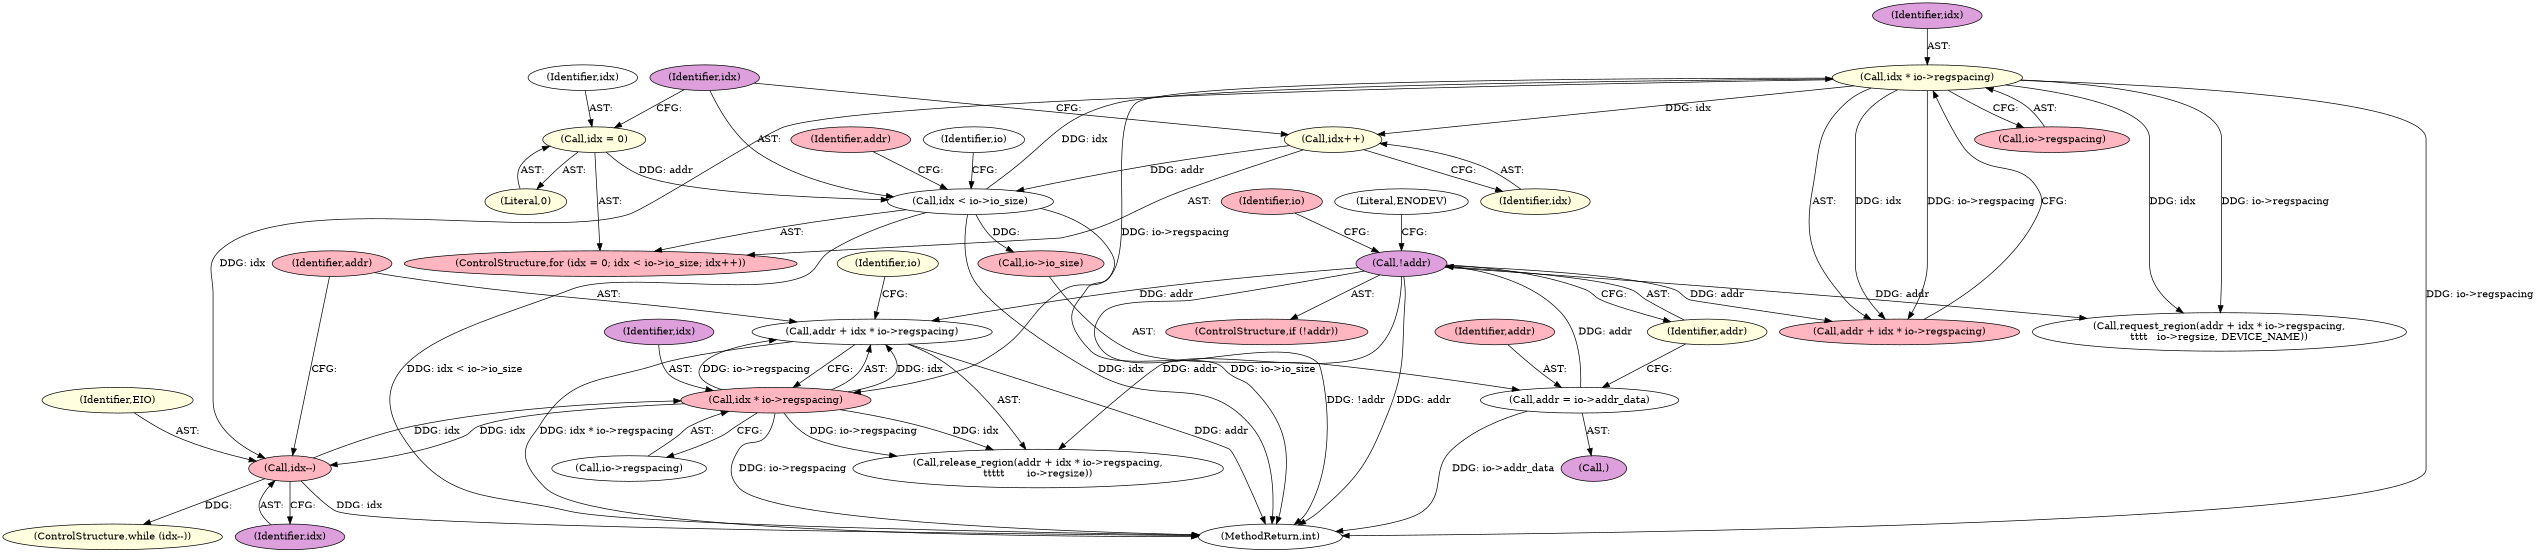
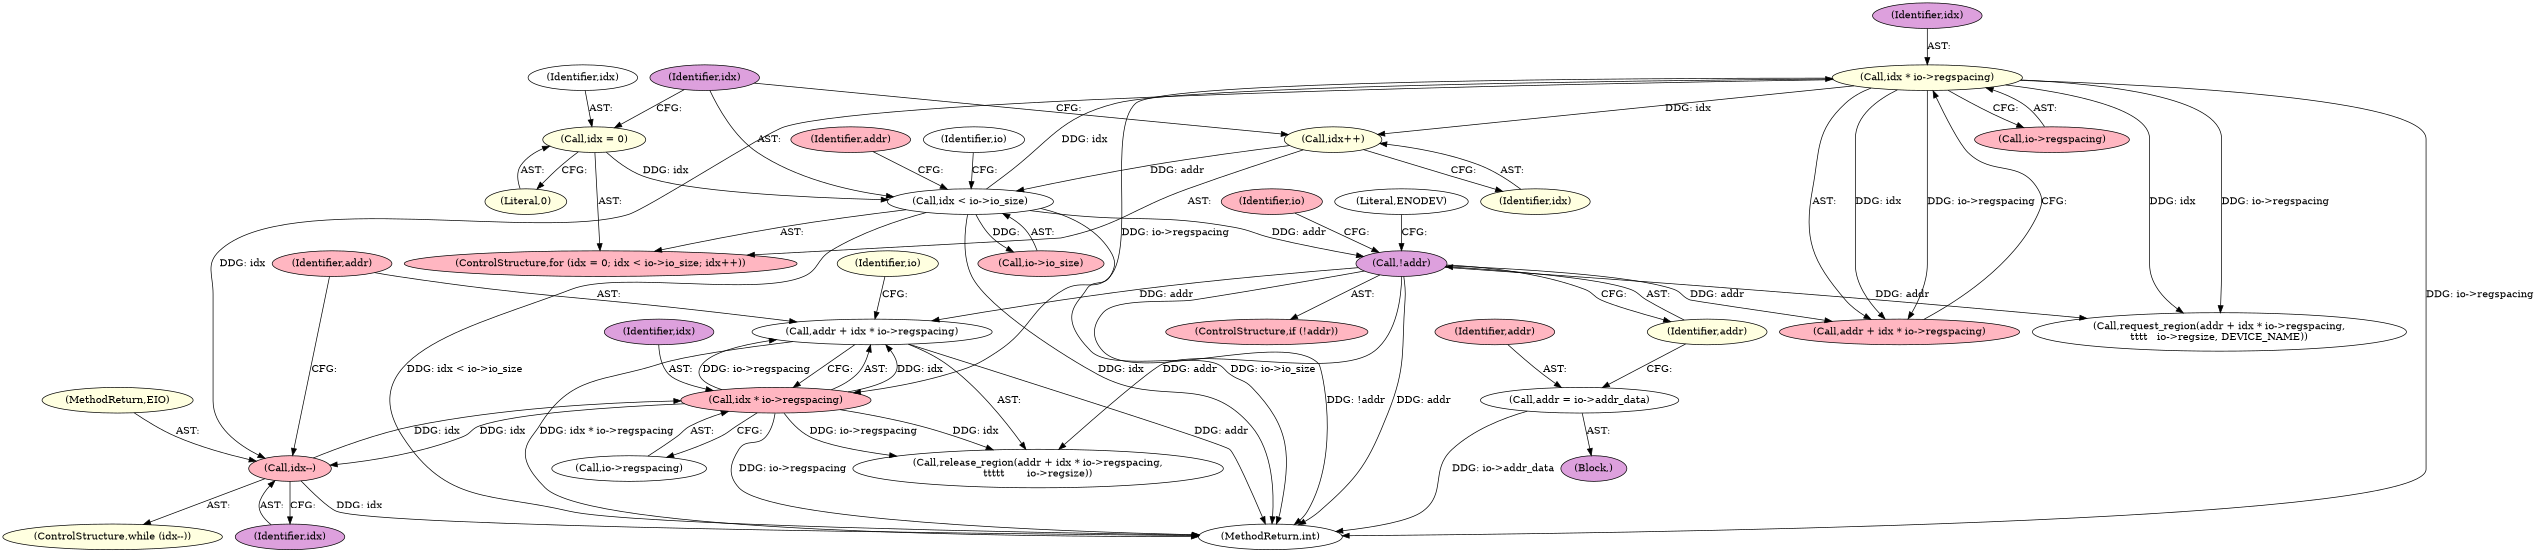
(576, 171) -> (576, 171)
(666, 171) -> (666, 171)
(1546, 299) -> (1195, 222)
(1340, 366) -> (1027, 231)
(118, 400) -> (118, 400)
(1594, 469) -> (1594, 469)
(220, 506) -> (220, 506)
